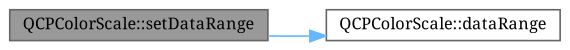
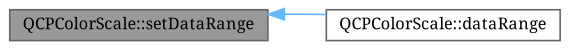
(289, 36) -> (305, 14)
